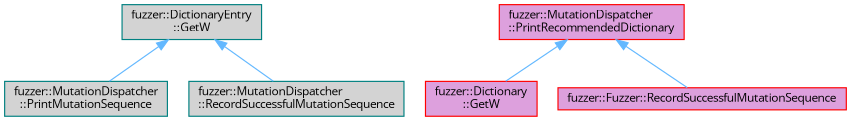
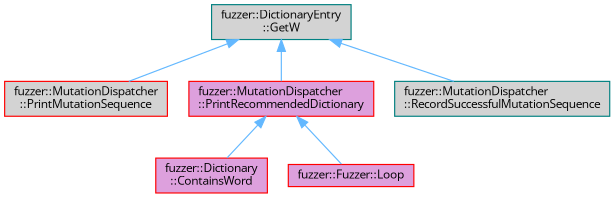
none -> (281, 66)
(86, 99) -> (86, 99)
(481, 99) -> (212, 176)
(702, 99) -> (351, 176)
